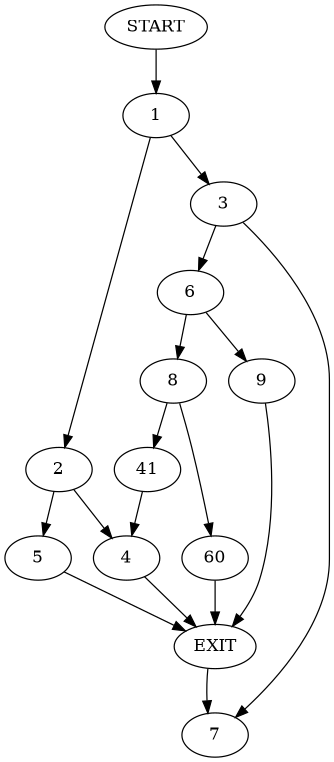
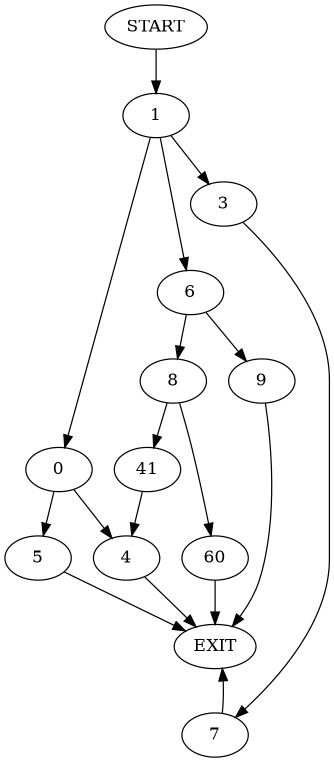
(209, 242) -> (172, 198)
(59, 470) -> (59, 470)
(207, 685) -> (223, 697)
